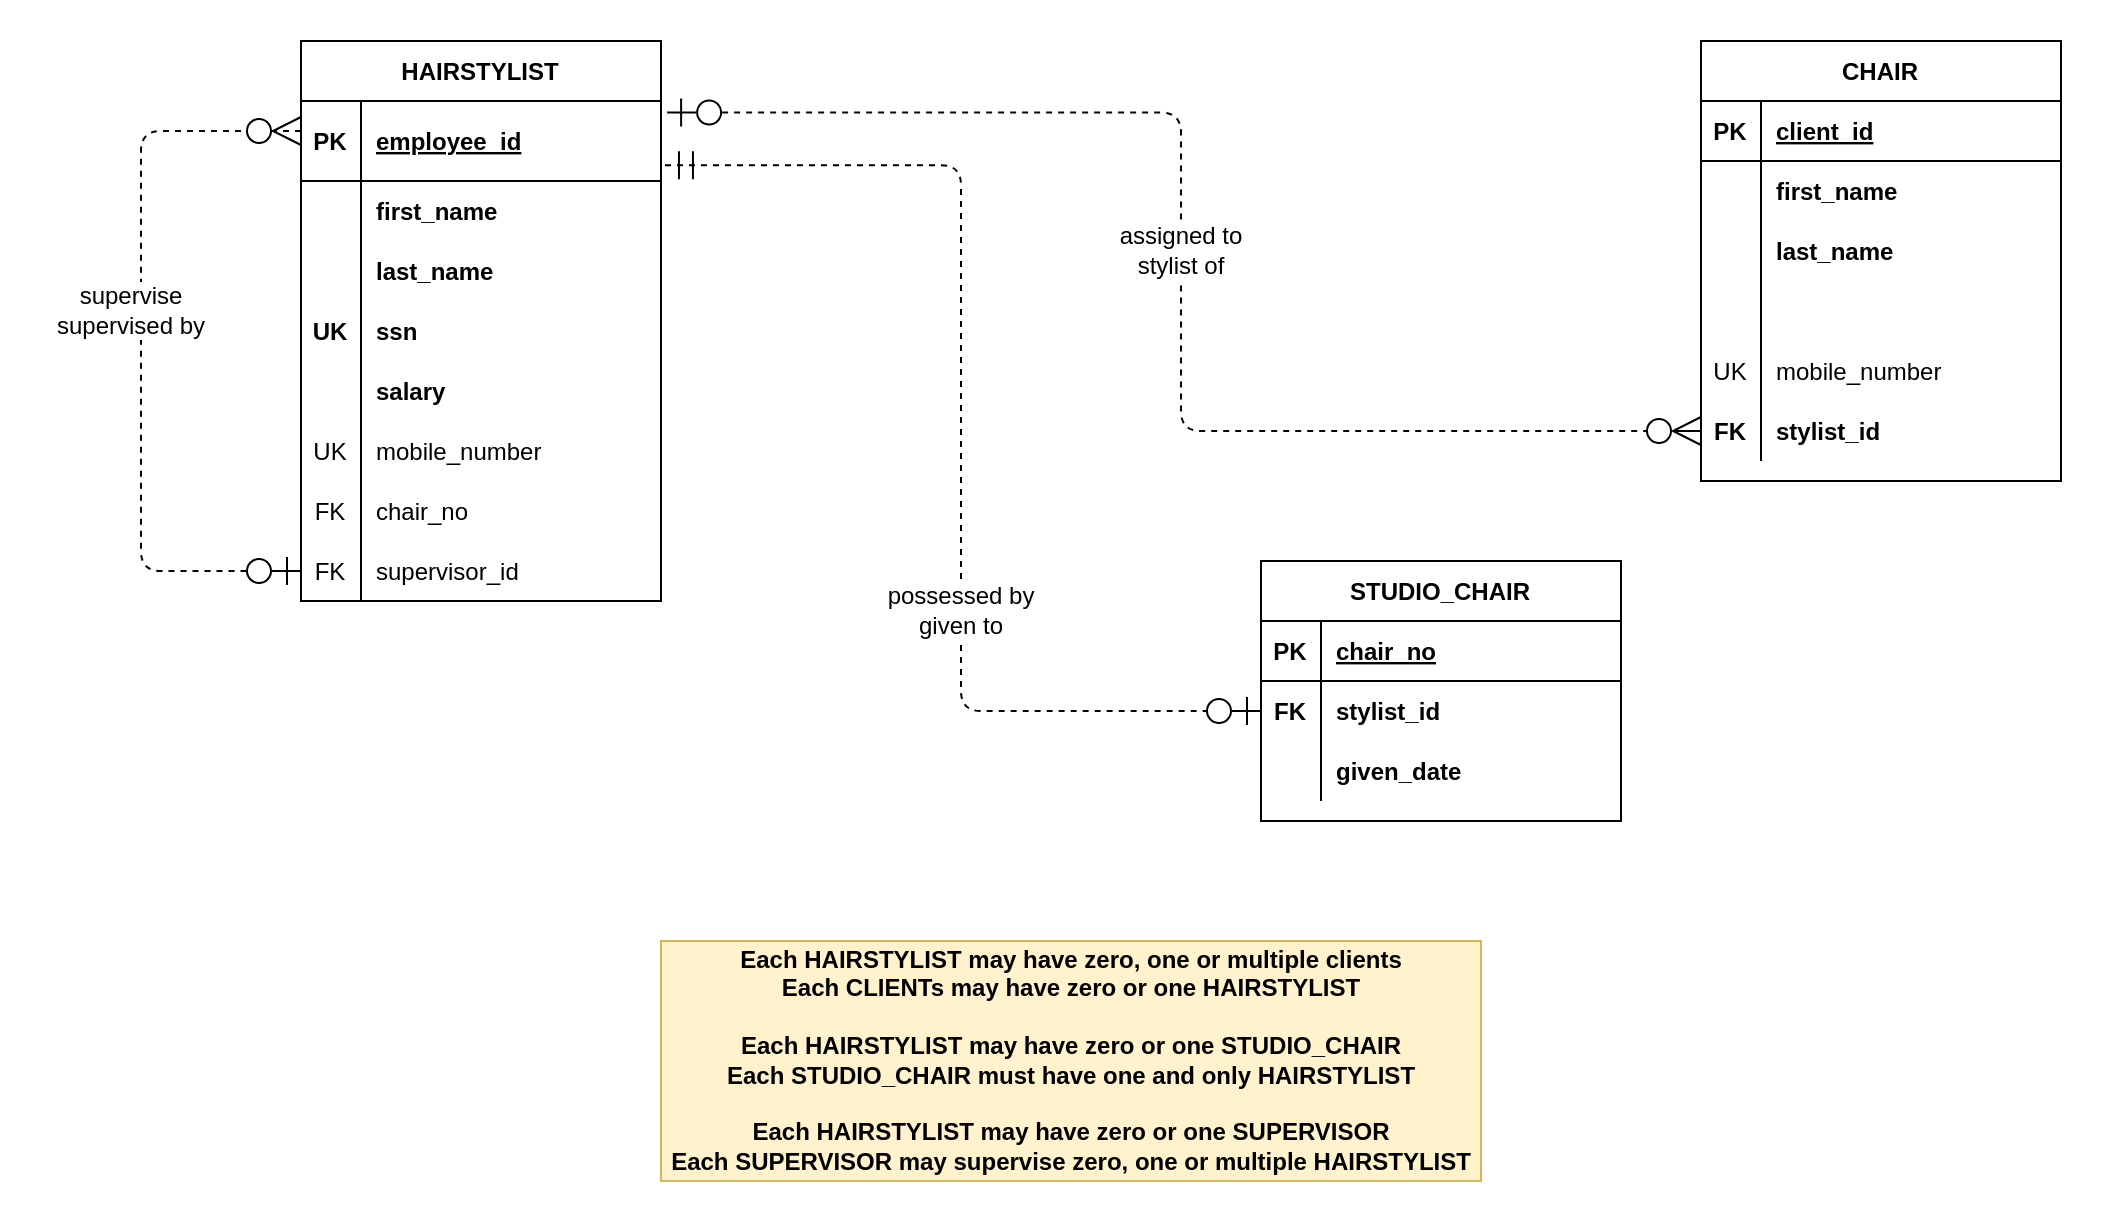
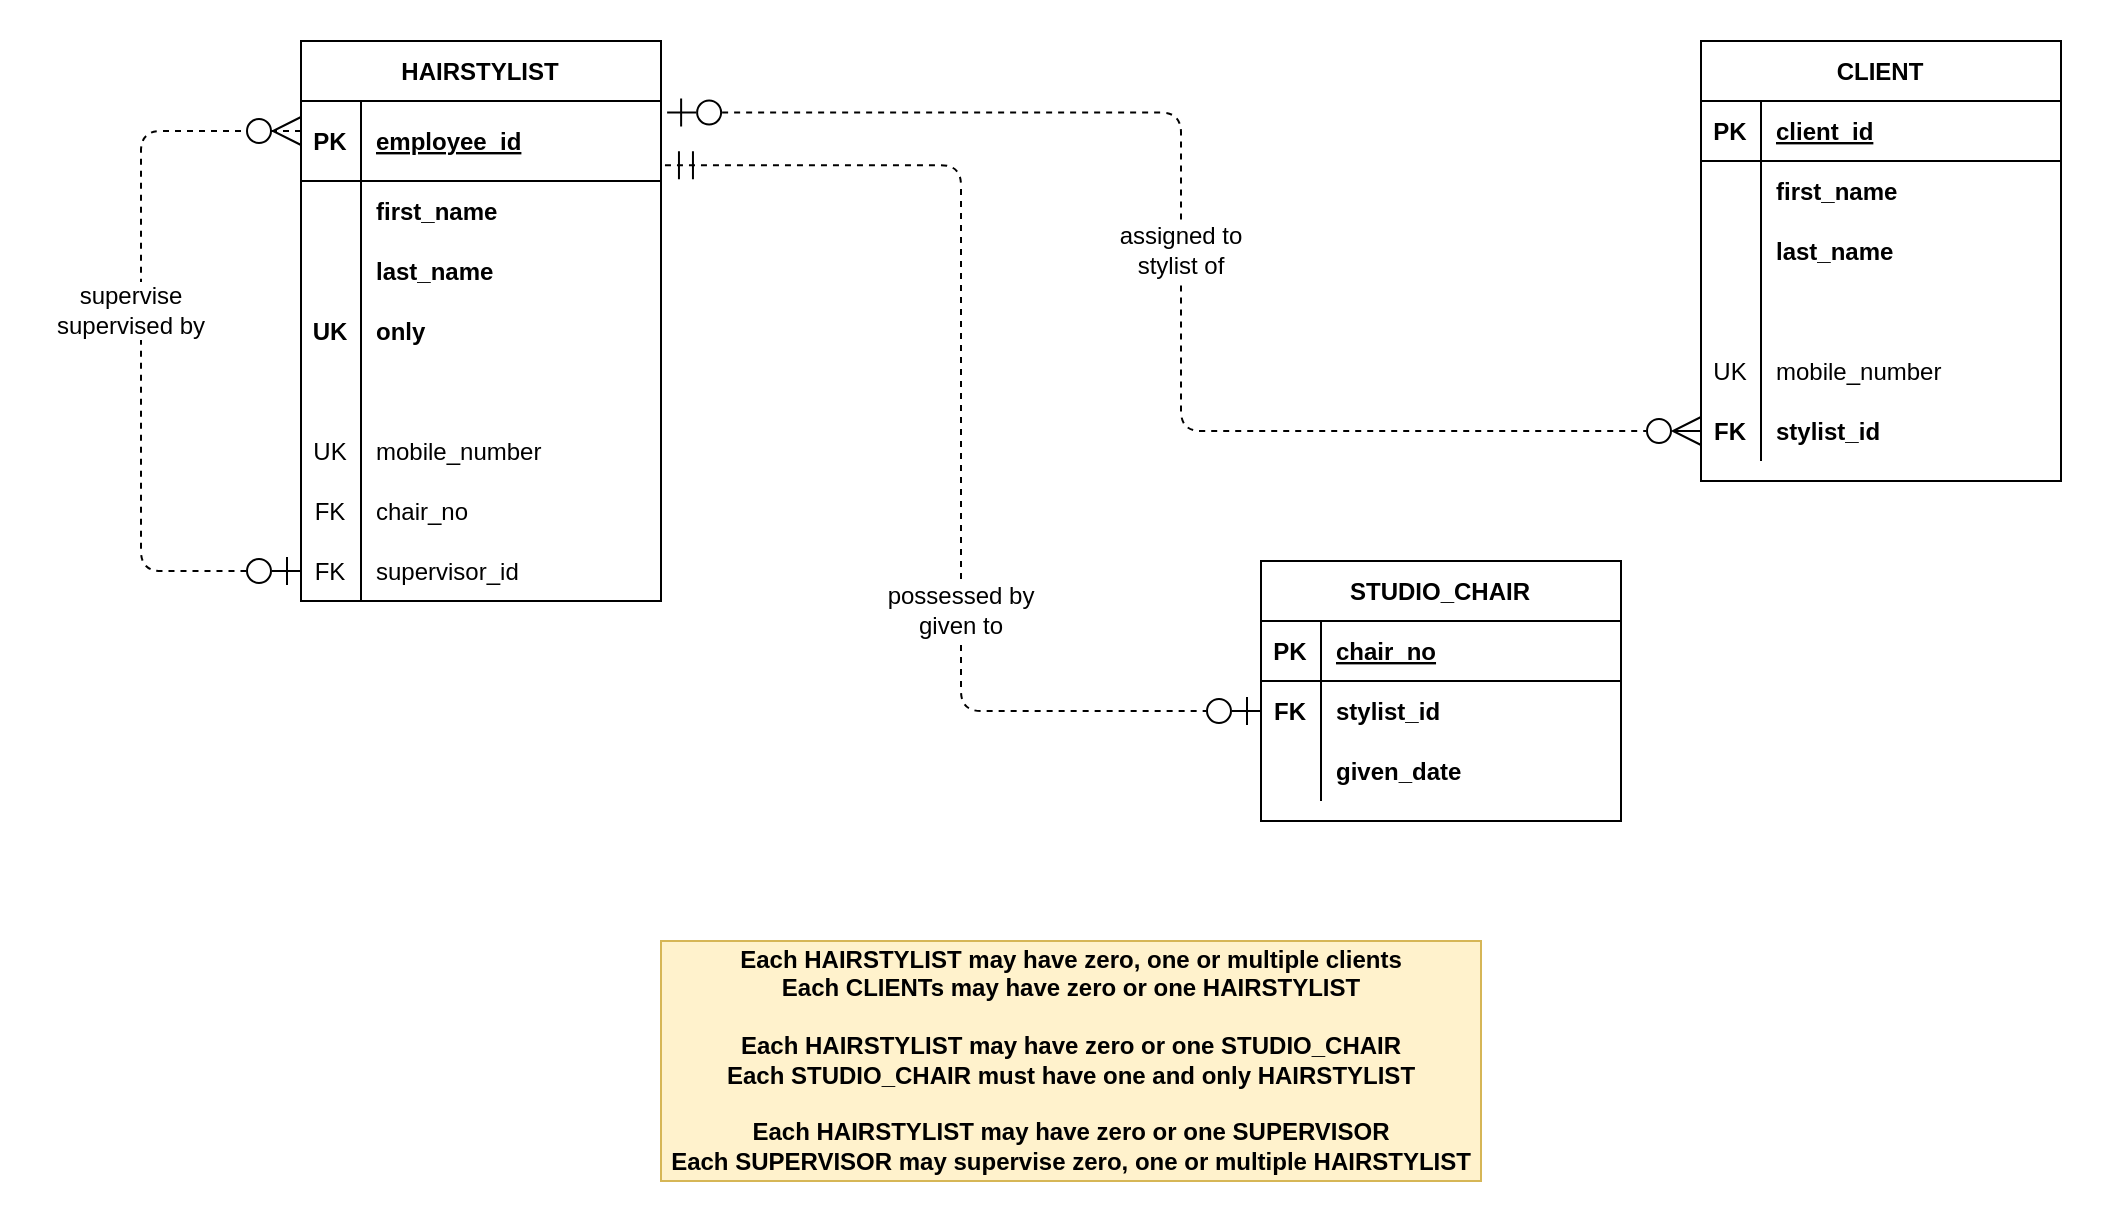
(1880, 72) -> (1880, 72)
(396, 332) -> (400, 332)
(511, 391) -> none
